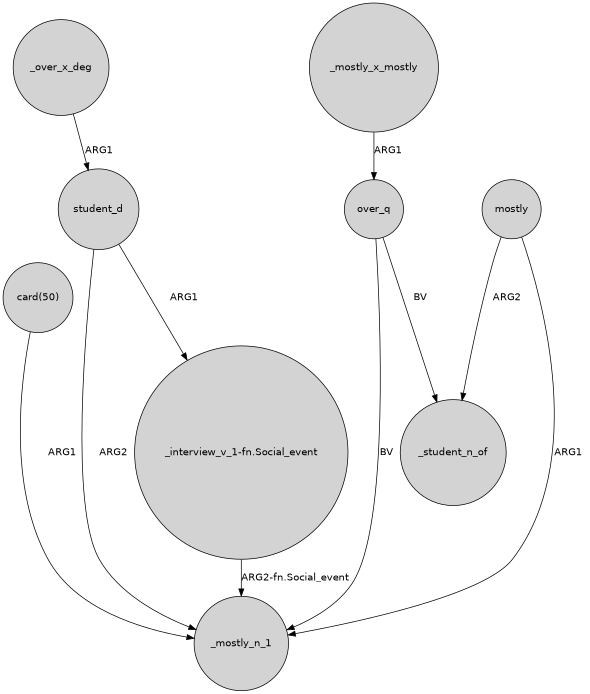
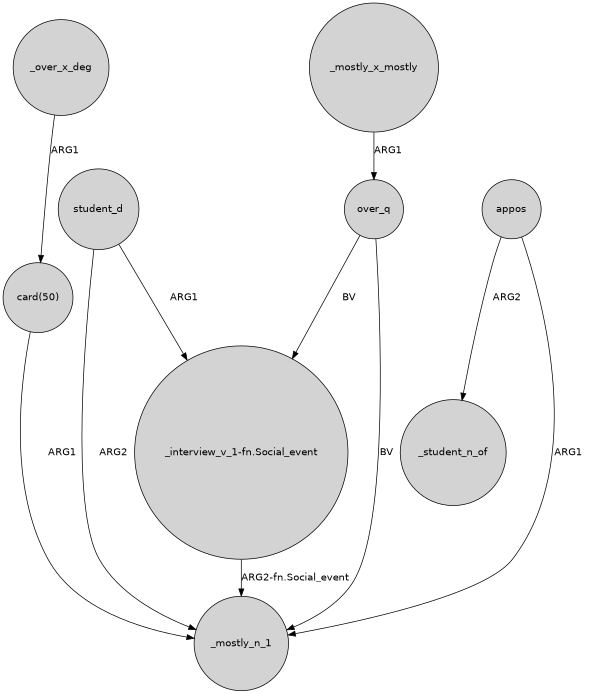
(80, 138) -> (47, 185)
(512, 209) -> (512, 209)
(409, 316) -> (328, 294)
